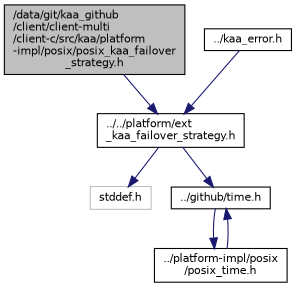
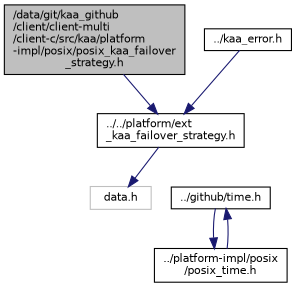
(195, 163) -> none
(121, 198) -> (121, 198)
